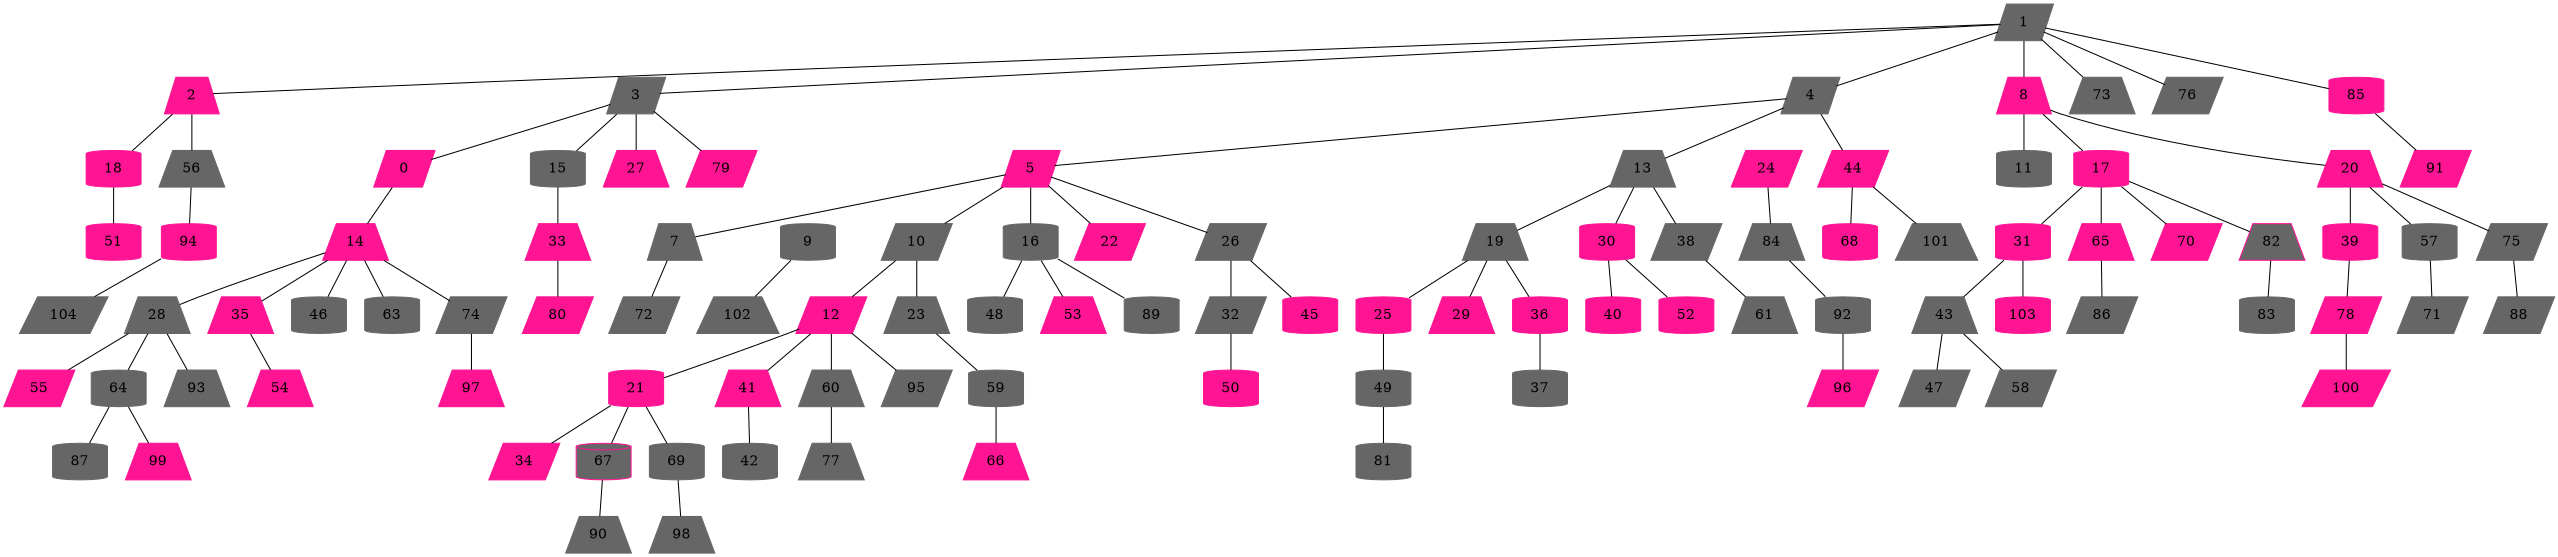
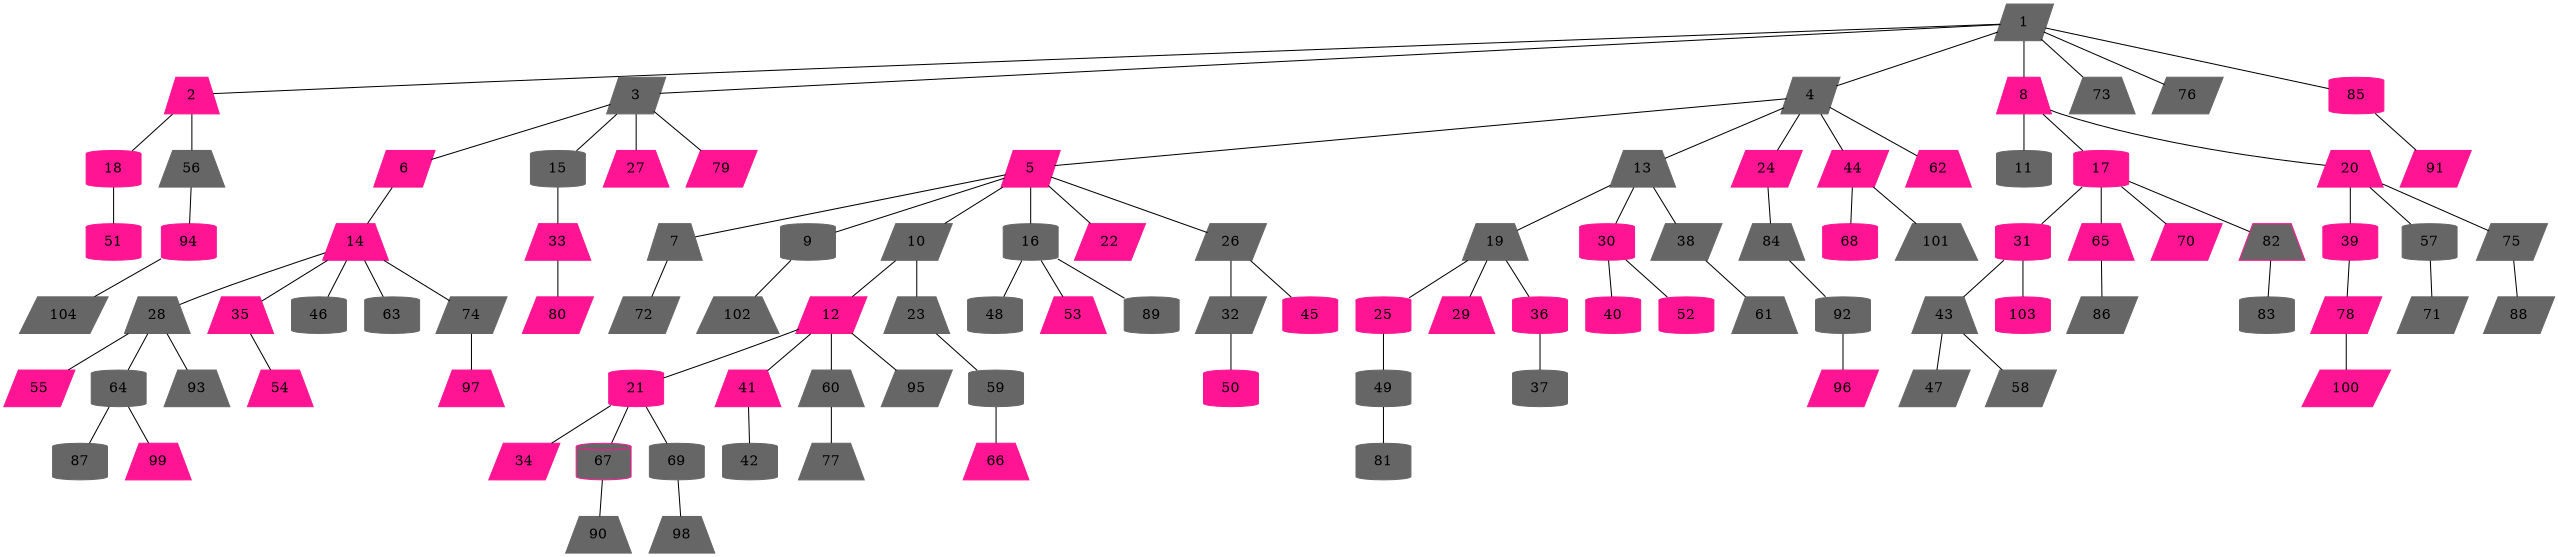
none -> (1789, 132)
(404, 169) -> (404, 169)
none -> (1939, 169)
none -> (920, 205)
